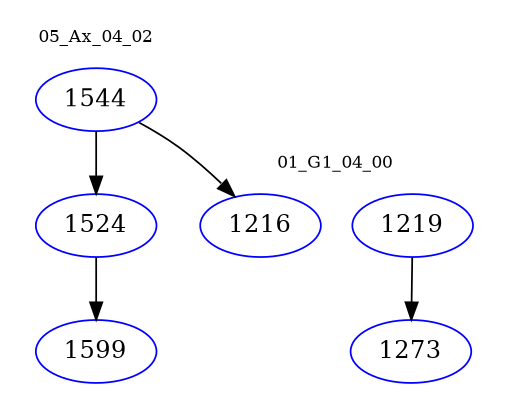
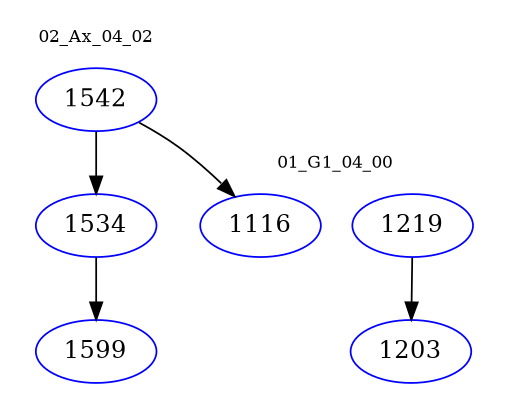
(96, 38) -> (96, 38)
(96, 100) -> (96, 100)
(96, 226) -> (96, 226)
(261, 226) -> (261, 226)
(411, 351) -> (411, 351)
